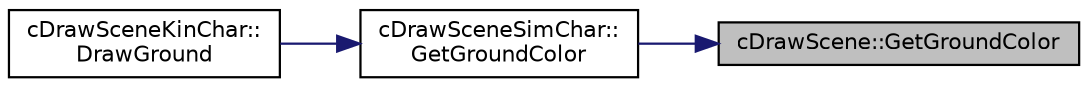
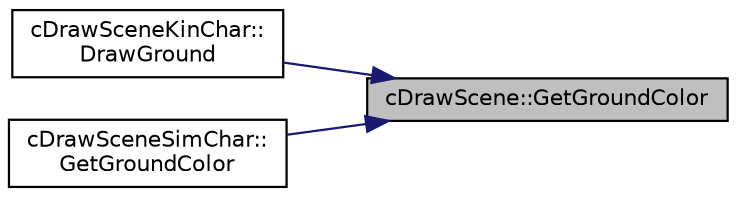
(308, 44) -> (328, 69)
